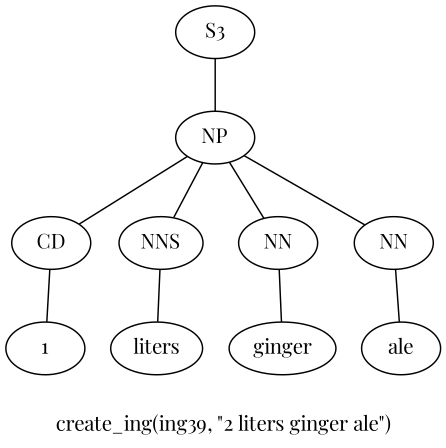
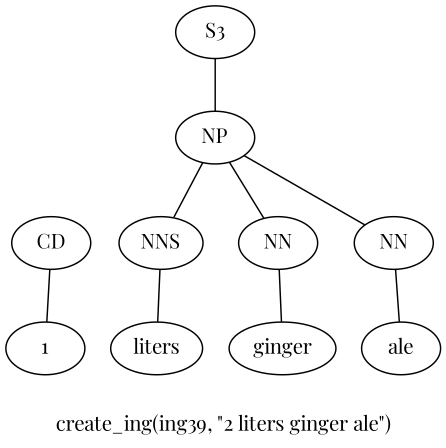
(133, 190) -> none
